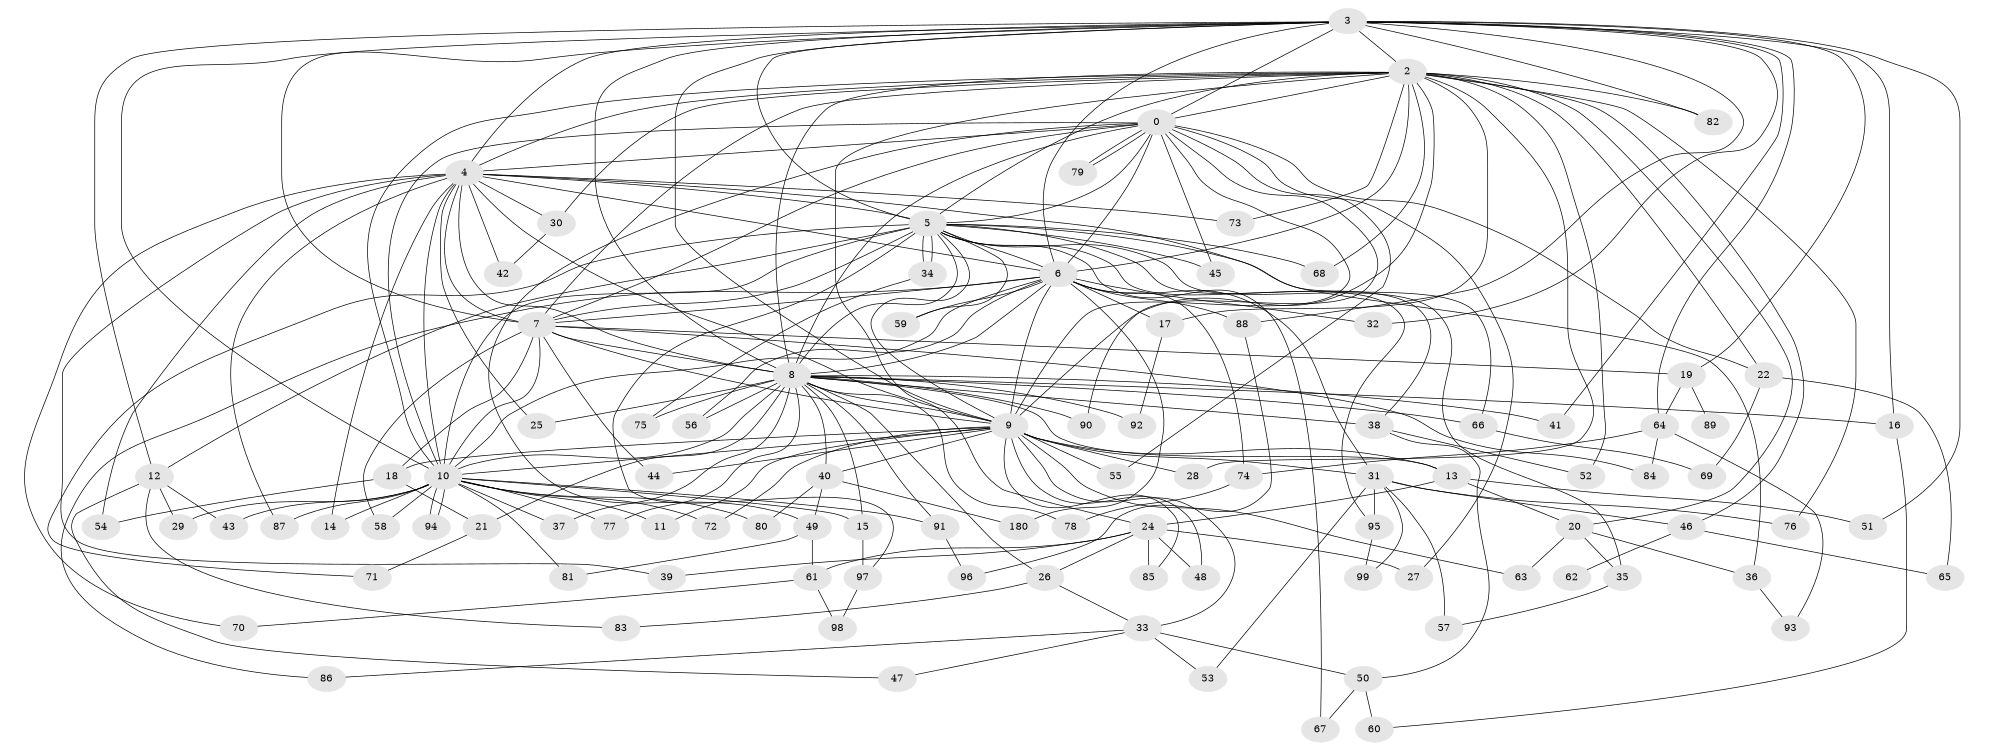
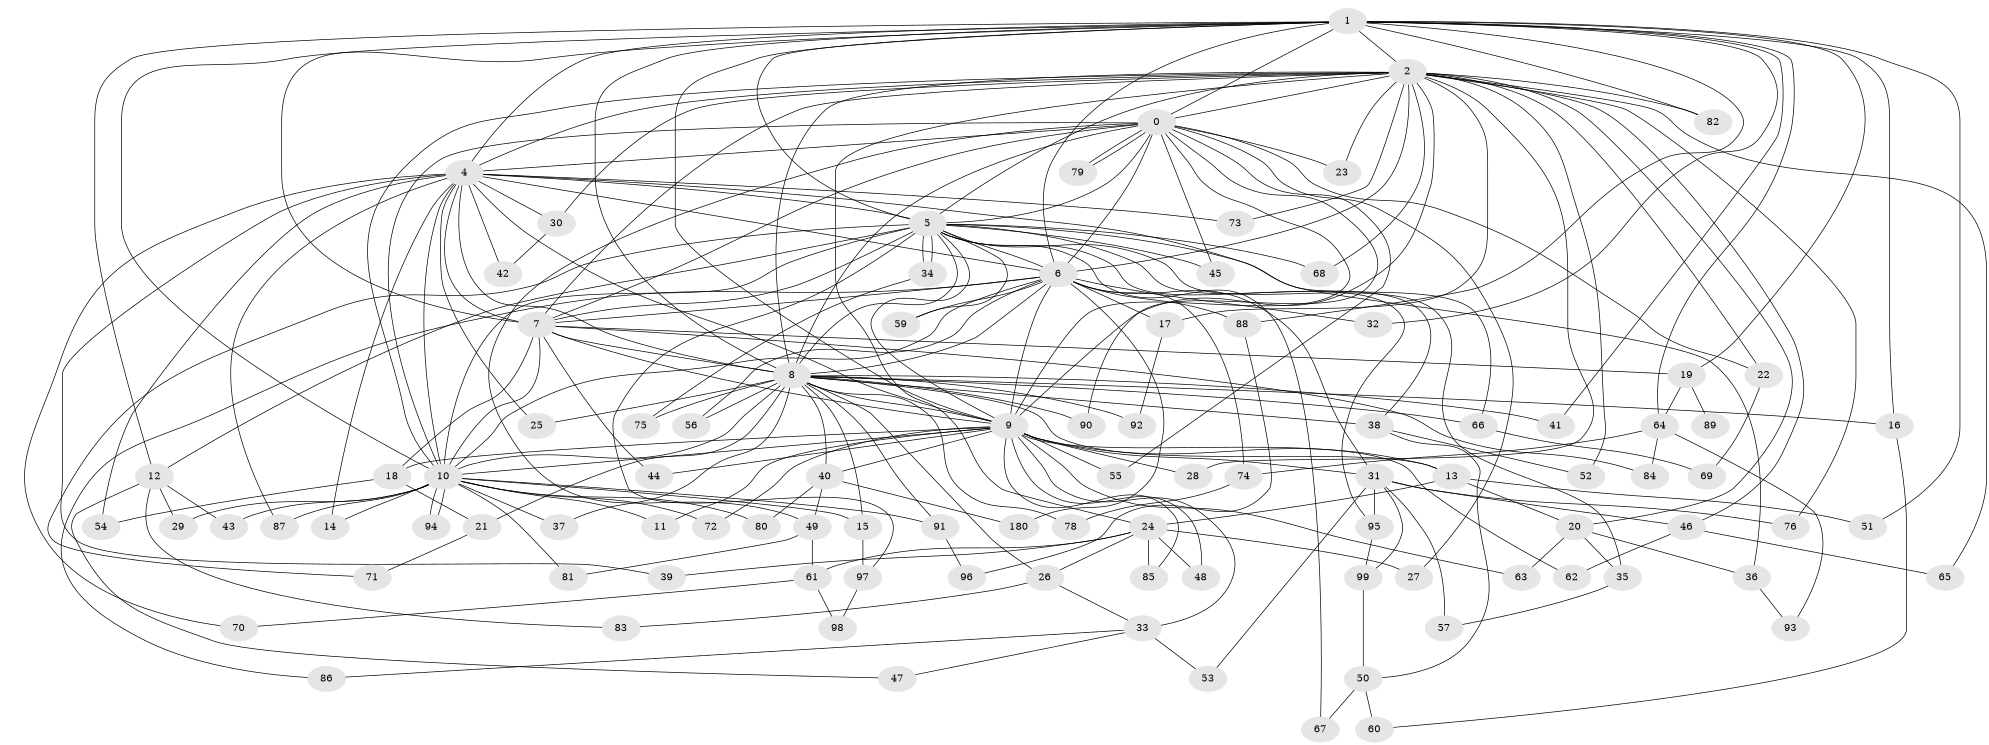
(1348, 21) -> (1348, 21)
none -> (1342, 173)
(1925, 420) -> (1876, 177)
none -> (1221, 447)
(381, 527) -> none
(610, 527) -> none
(1253, 654) -> (1363, 628)
